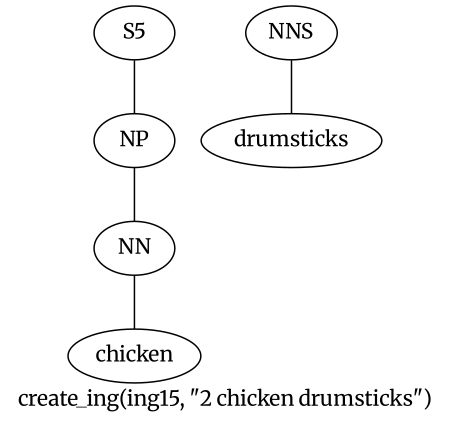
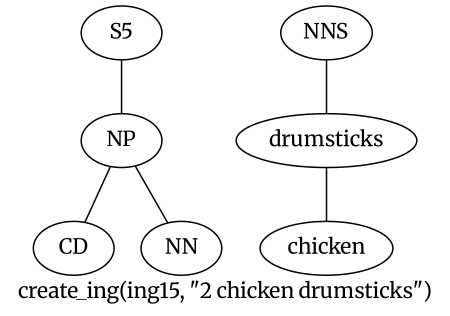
none -> (74, 248)
(134, 302) -> (327, 195)
